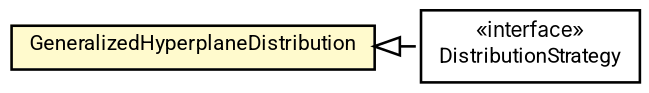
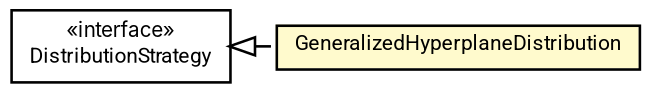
(410, 46) -> (265, 46)
